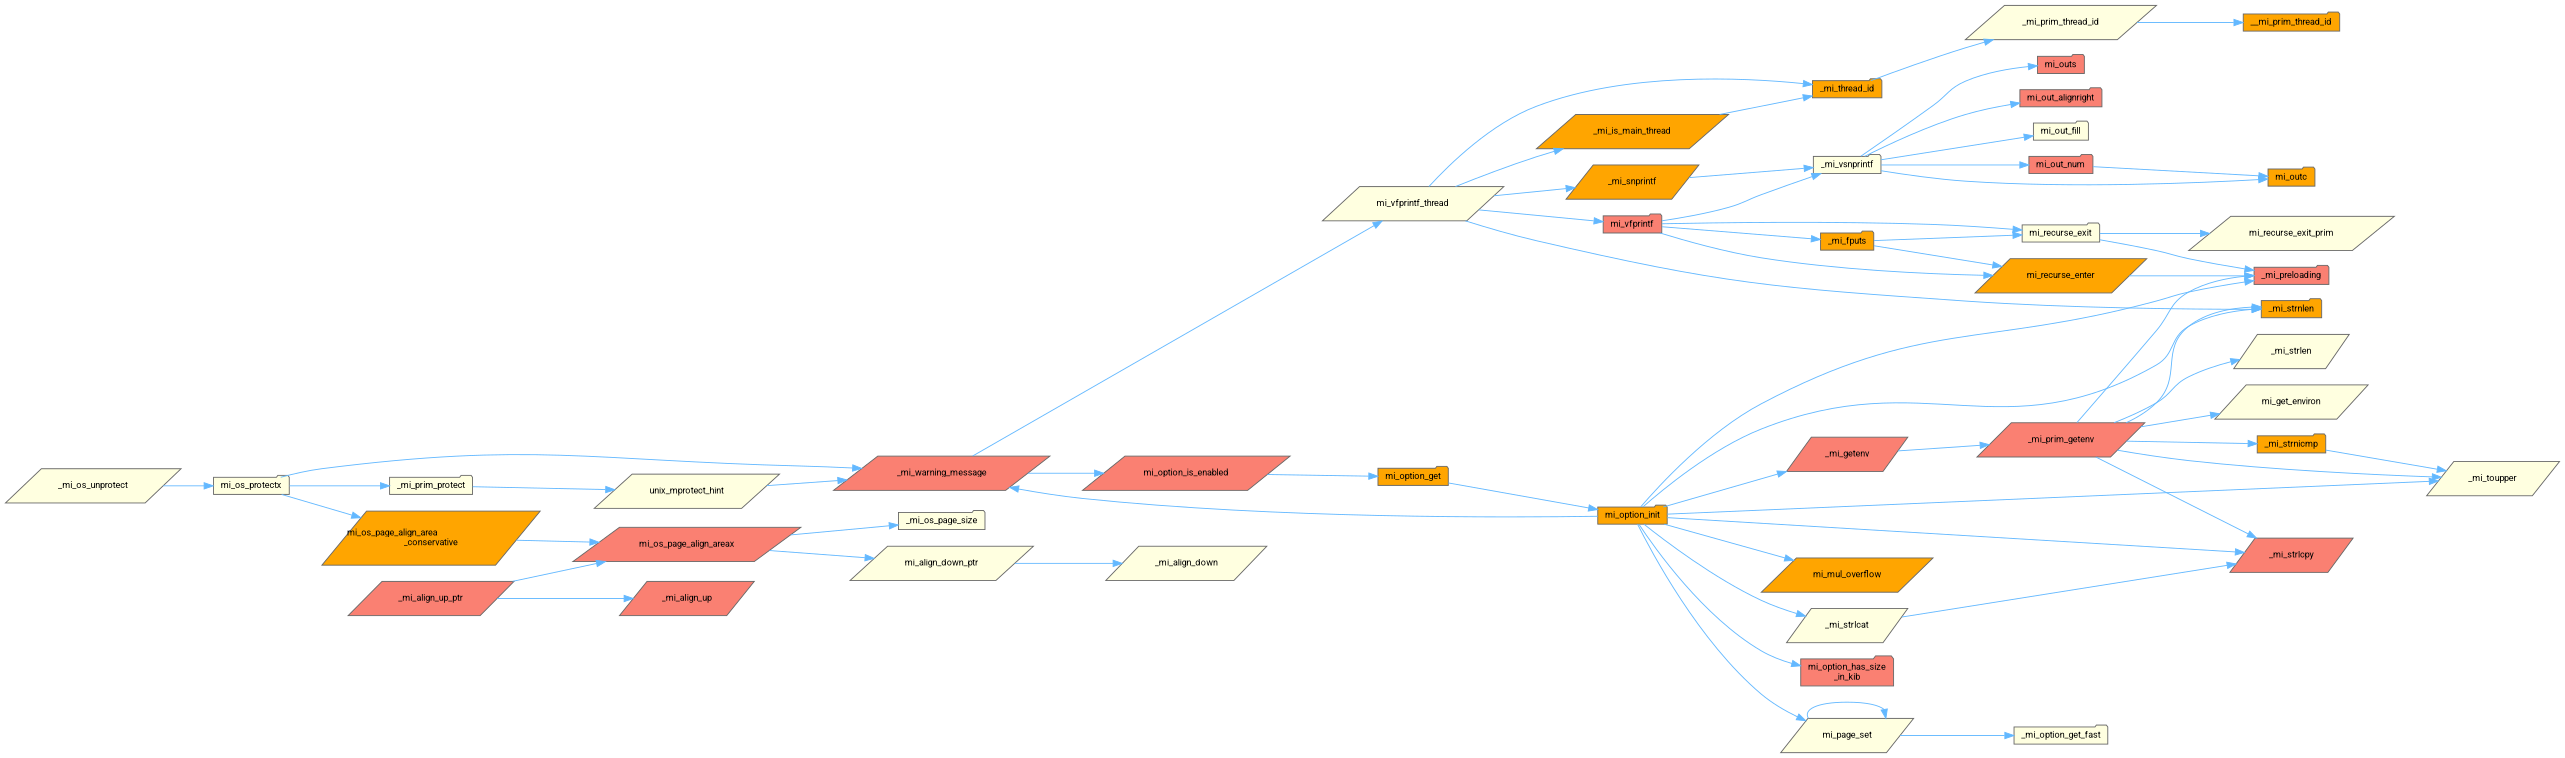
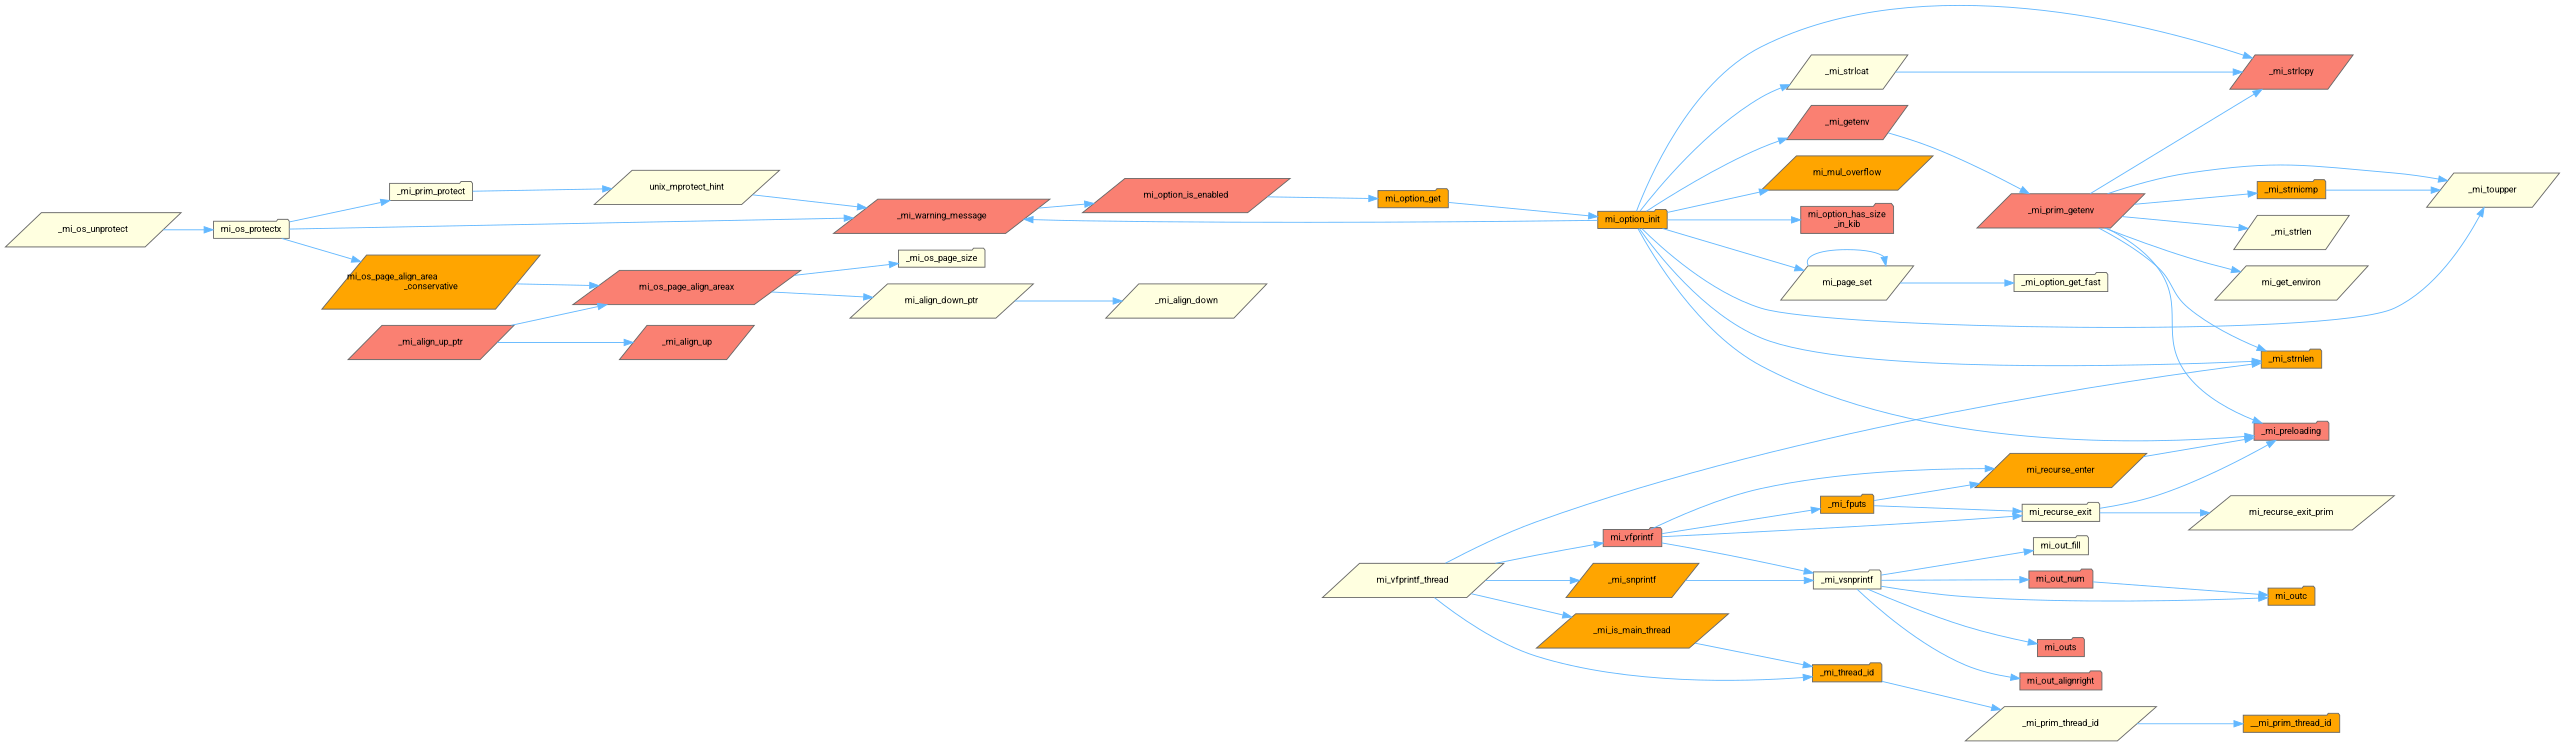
(1173, 341) -> none
